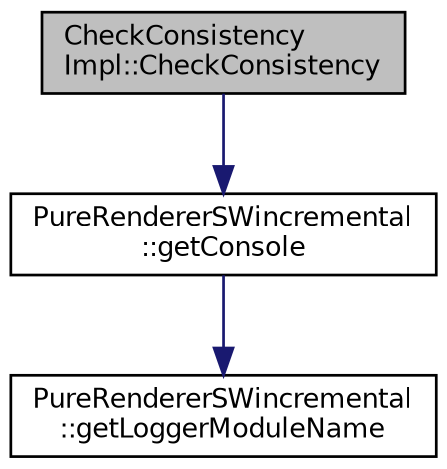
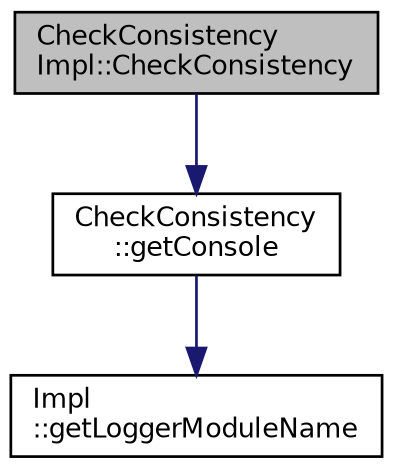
(224, 234) -> (196, 234)
(224, 416) -> (196, 416)
